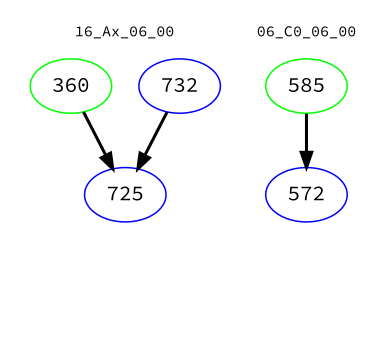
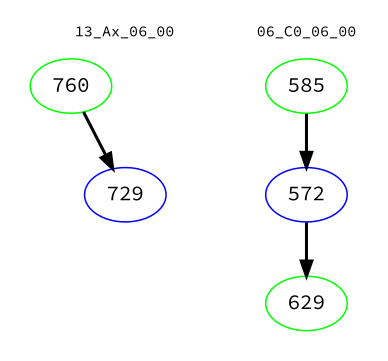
(125, 32) -> (125, 32)
(71, 86) -> (71, 86)
(180, 86) -> none
(125, 195) -> (125, 195)
none -> (306, 303)
